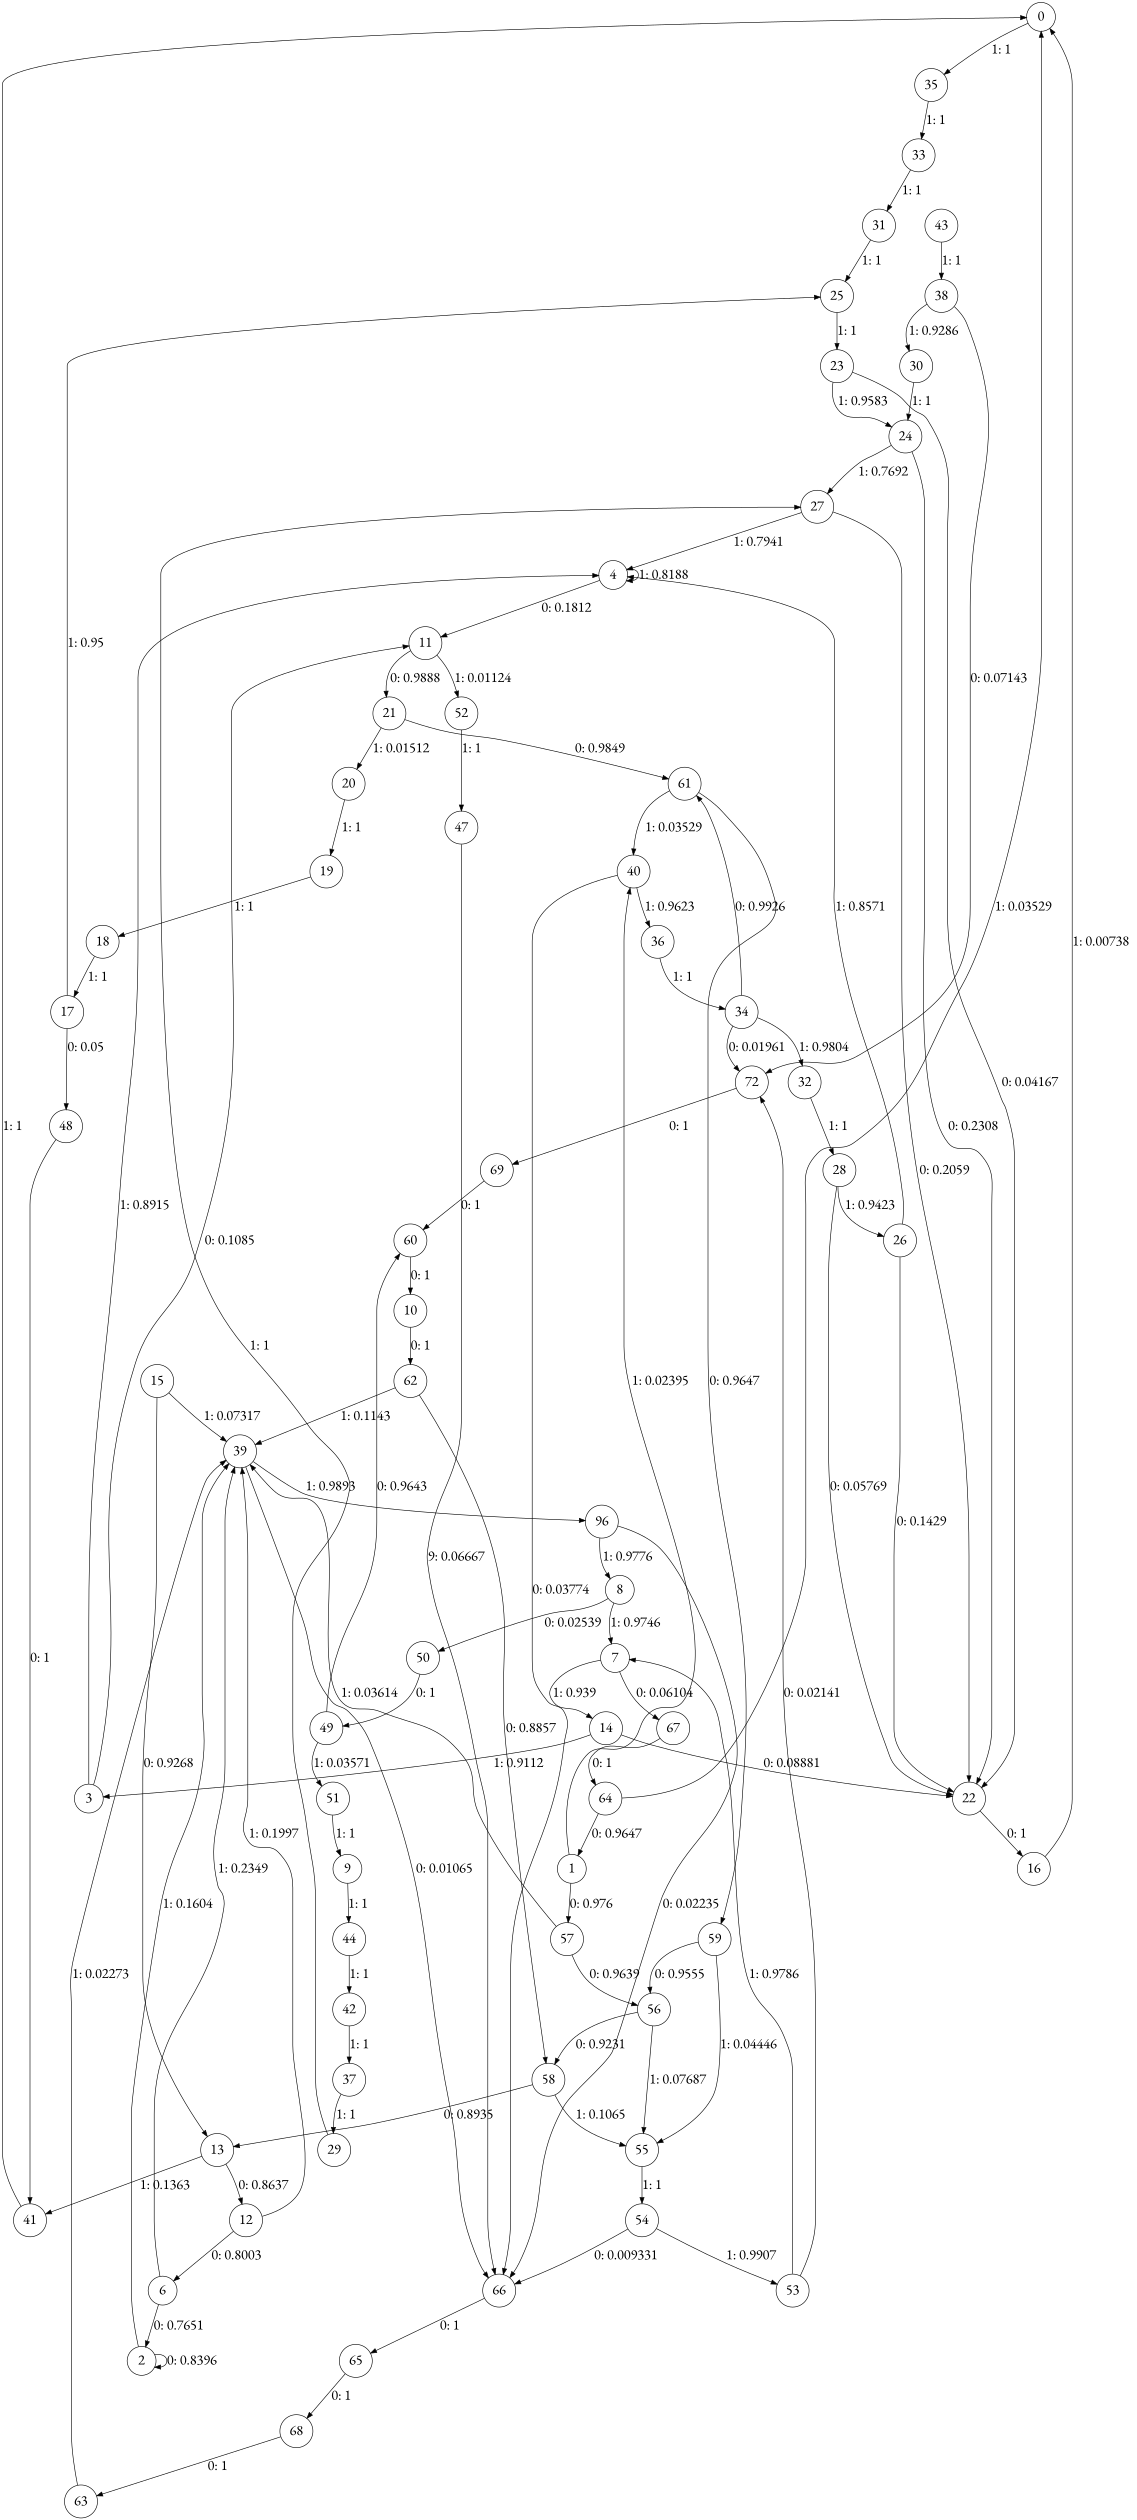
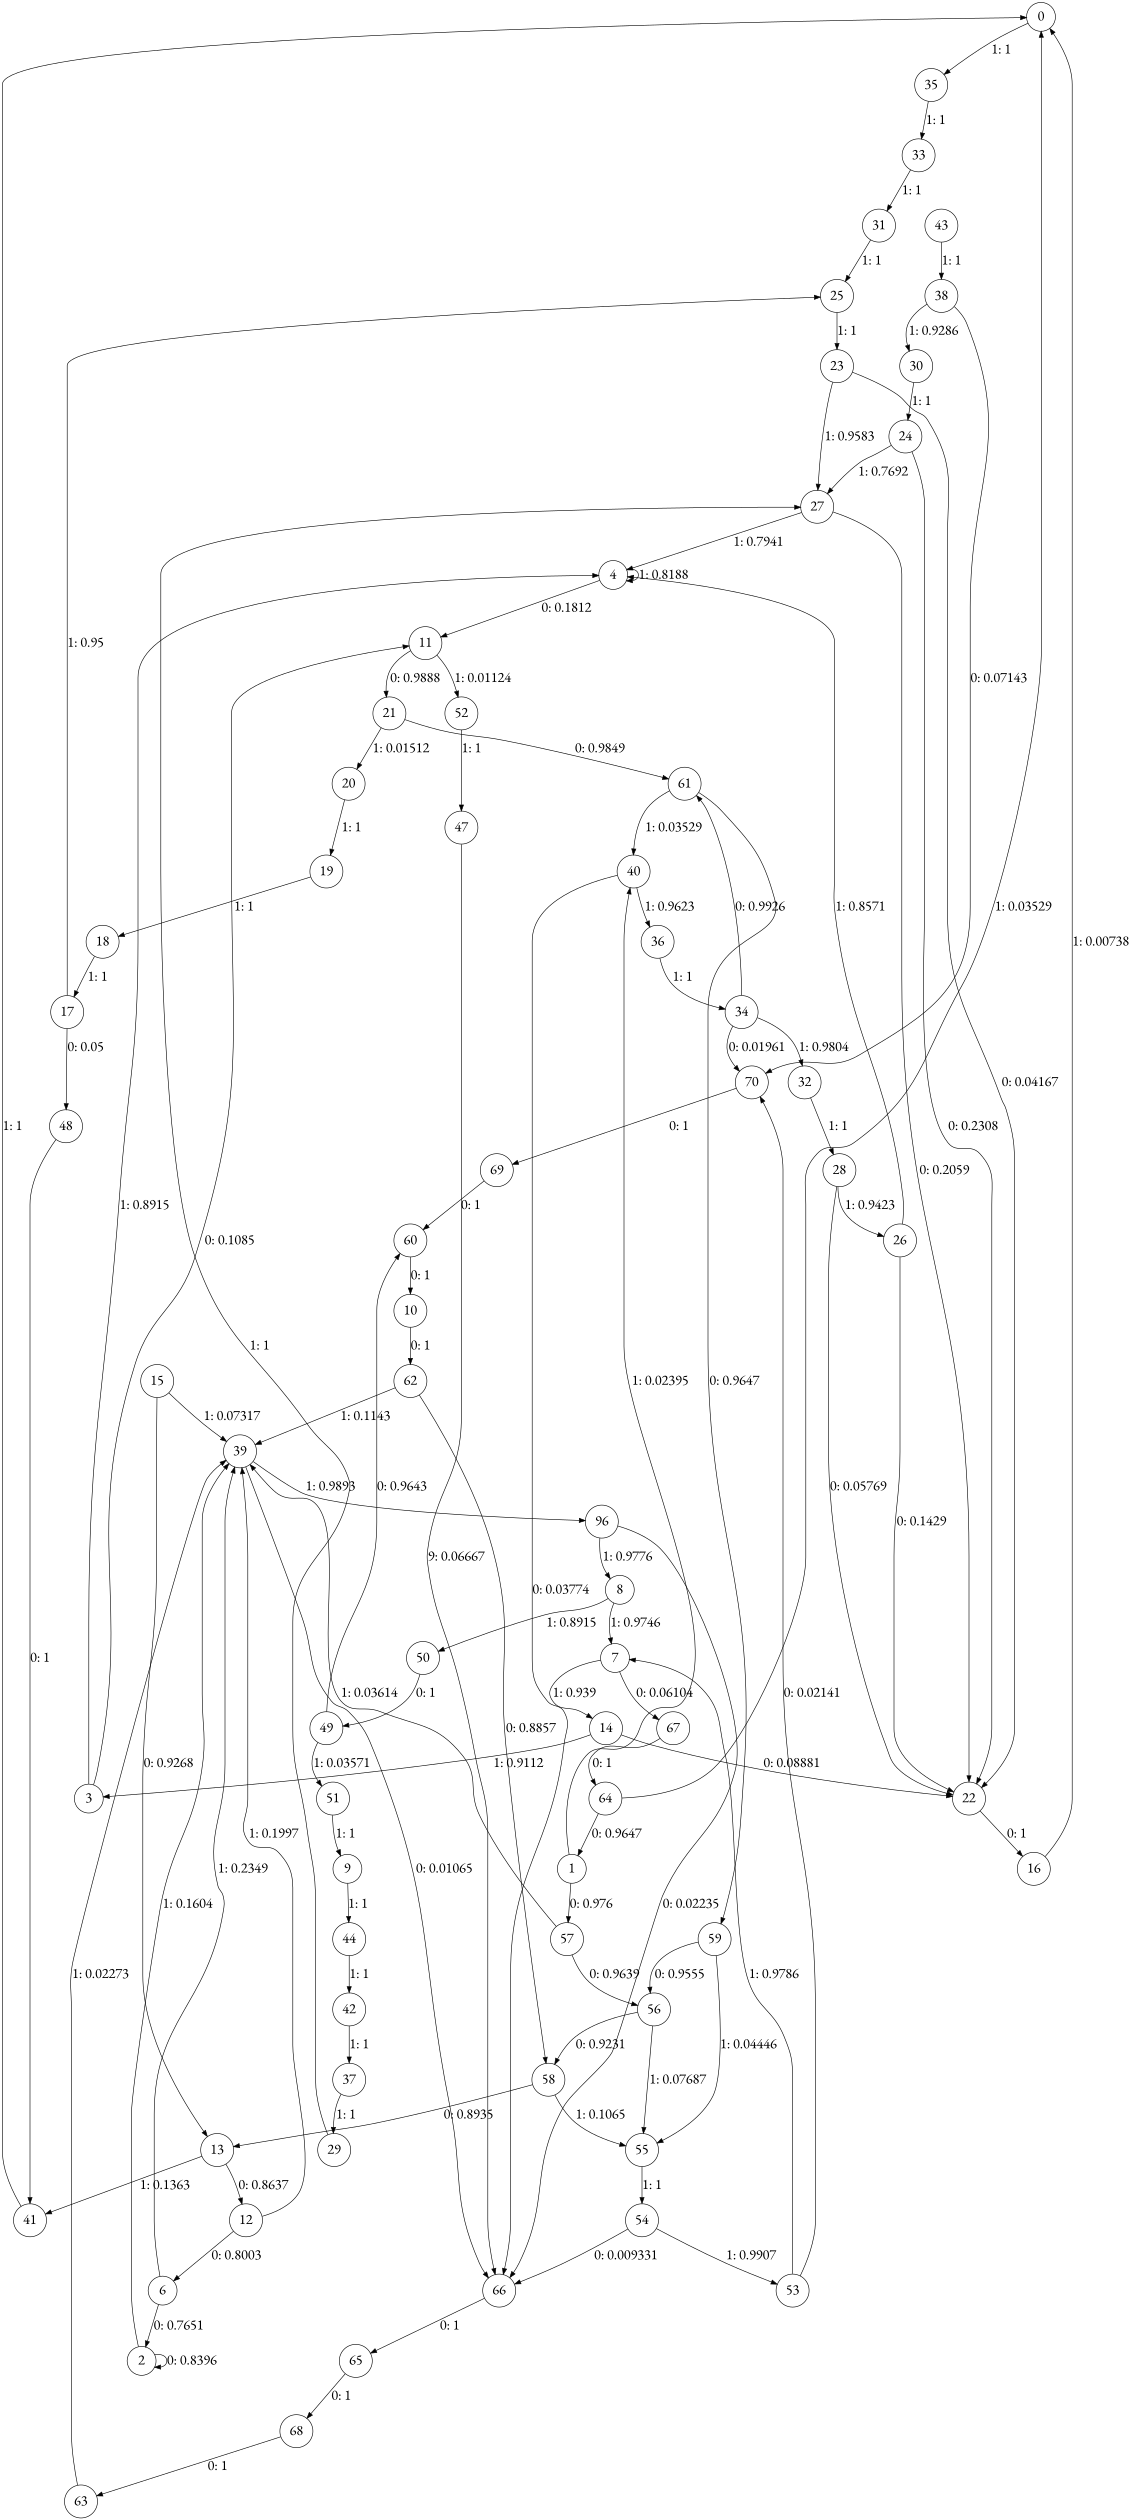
(848, 416) -> (823, 433)
(752, 1082) -> (752, 1082)
(575, 1623) -> (575, 1623)
